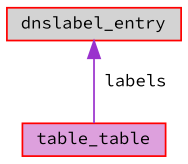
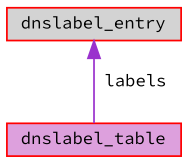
(94, 140) -> (94, 140)
